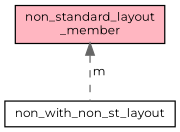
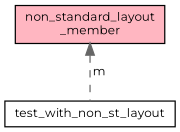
(90, 114) -> (90, 114)
